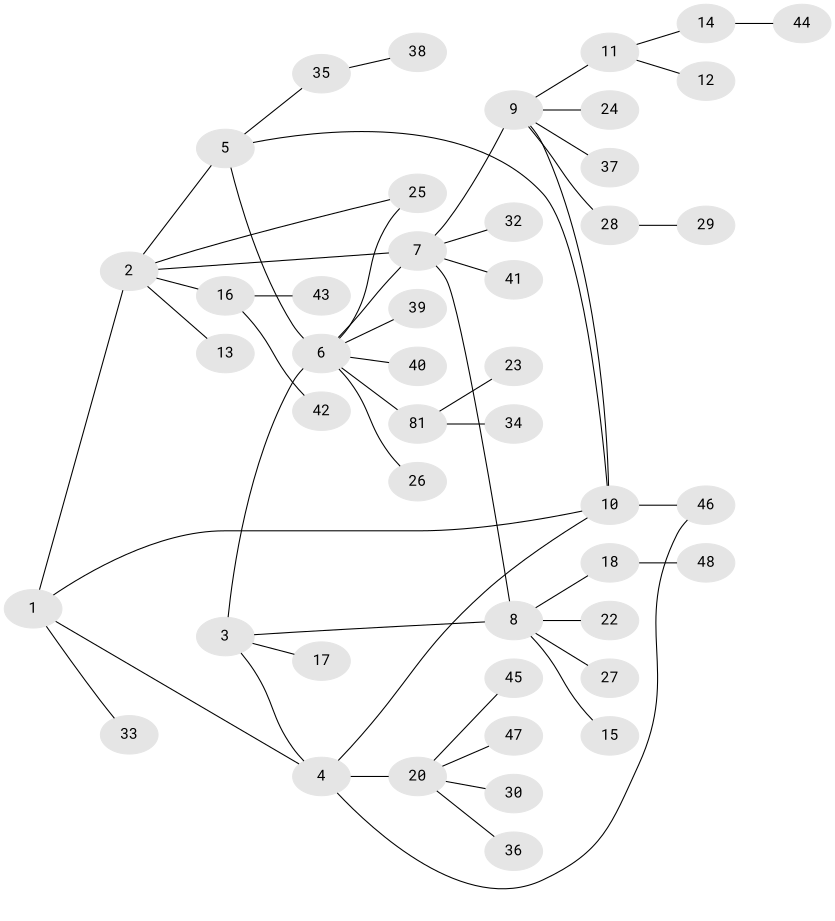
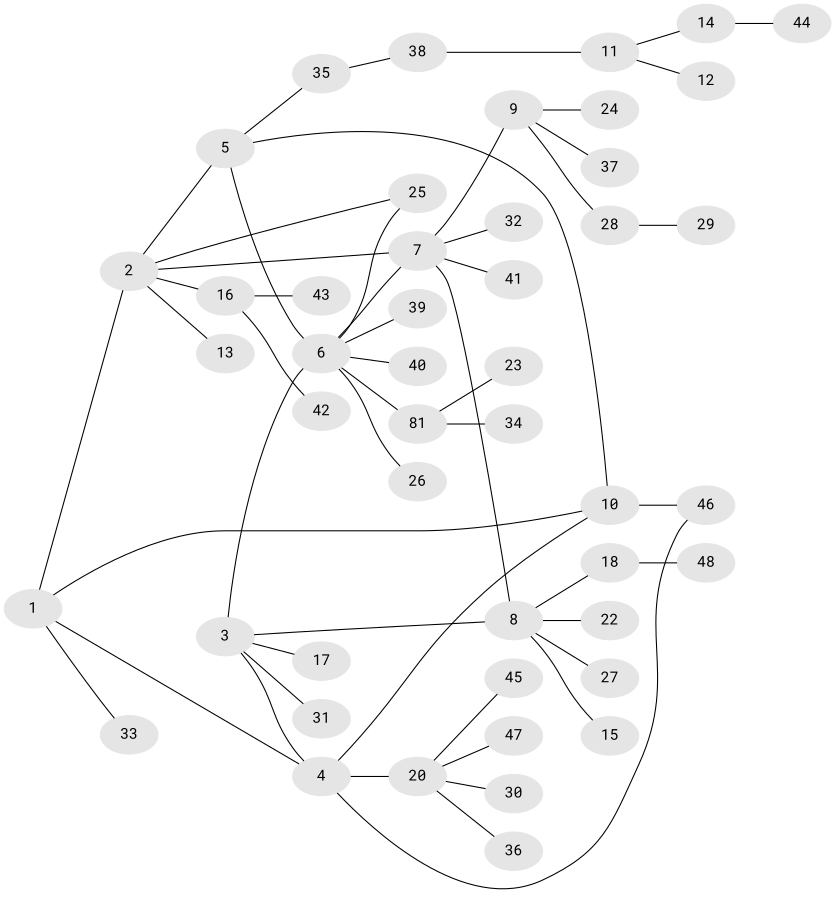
(562, 81) -> (514, 52)
(589, 301) -> none
none -> (321, 719)
